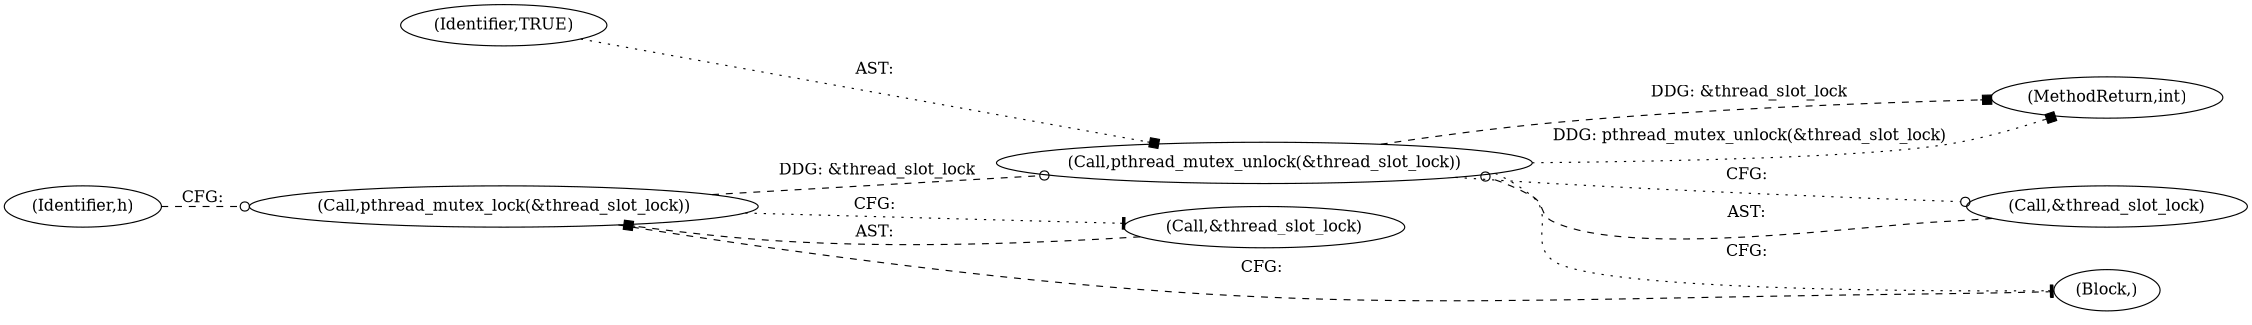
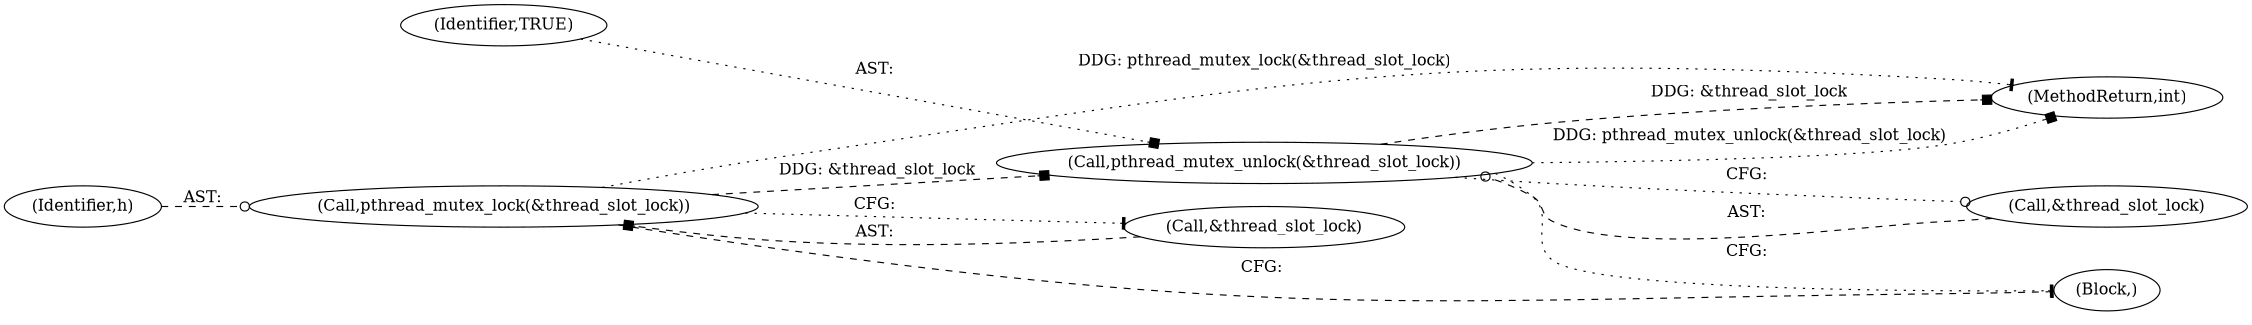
none -> (1302, 85)
(875, 185) -> (875, 185)
(205, 198) -> (205, 198)
